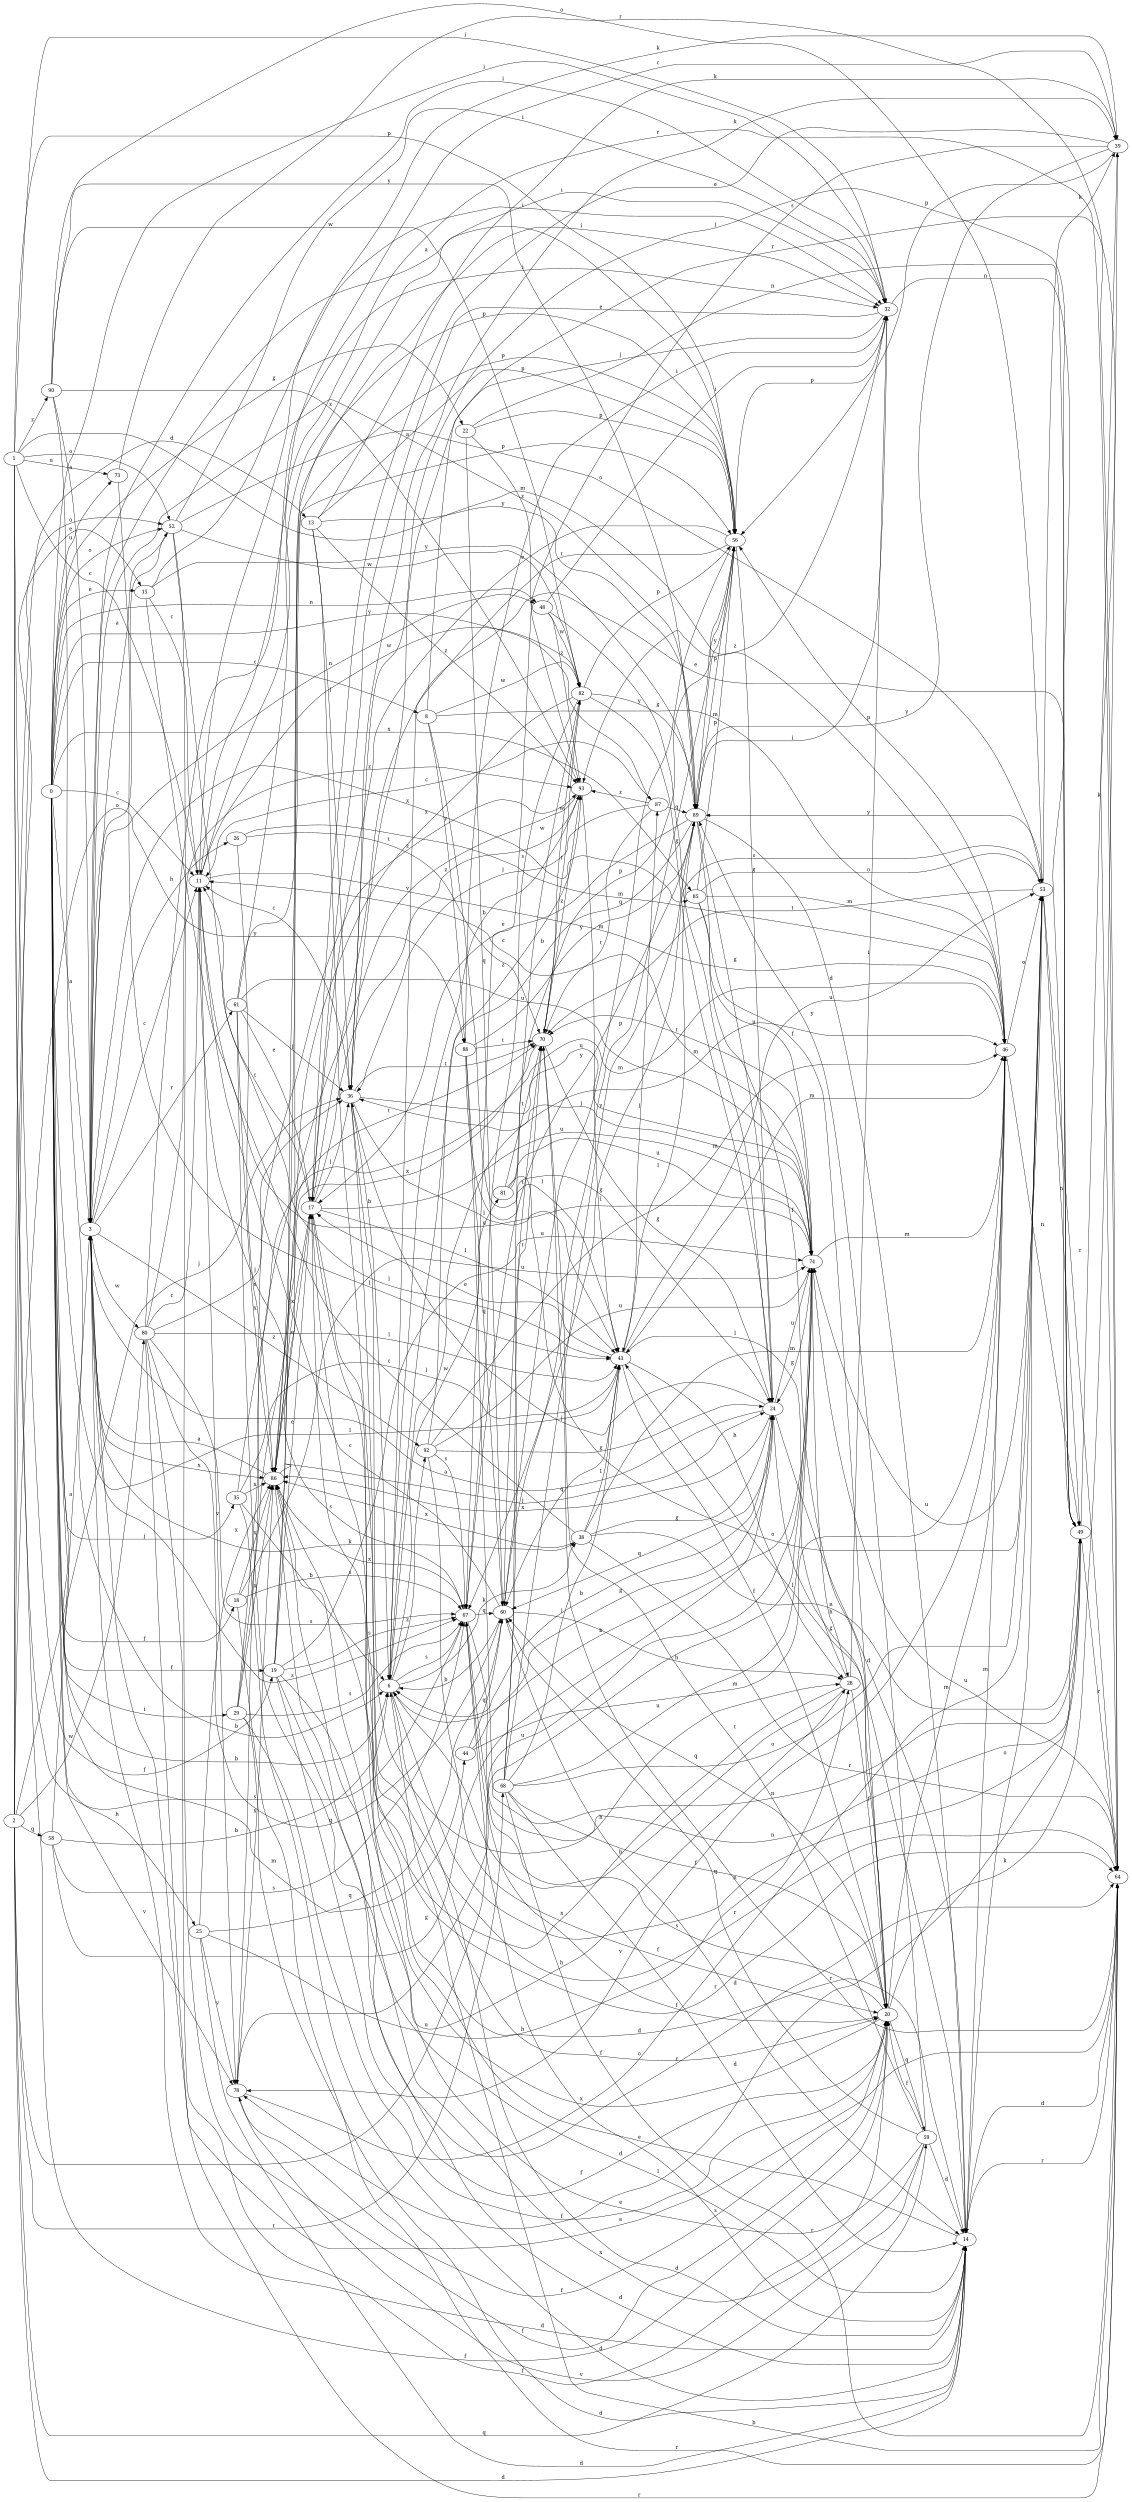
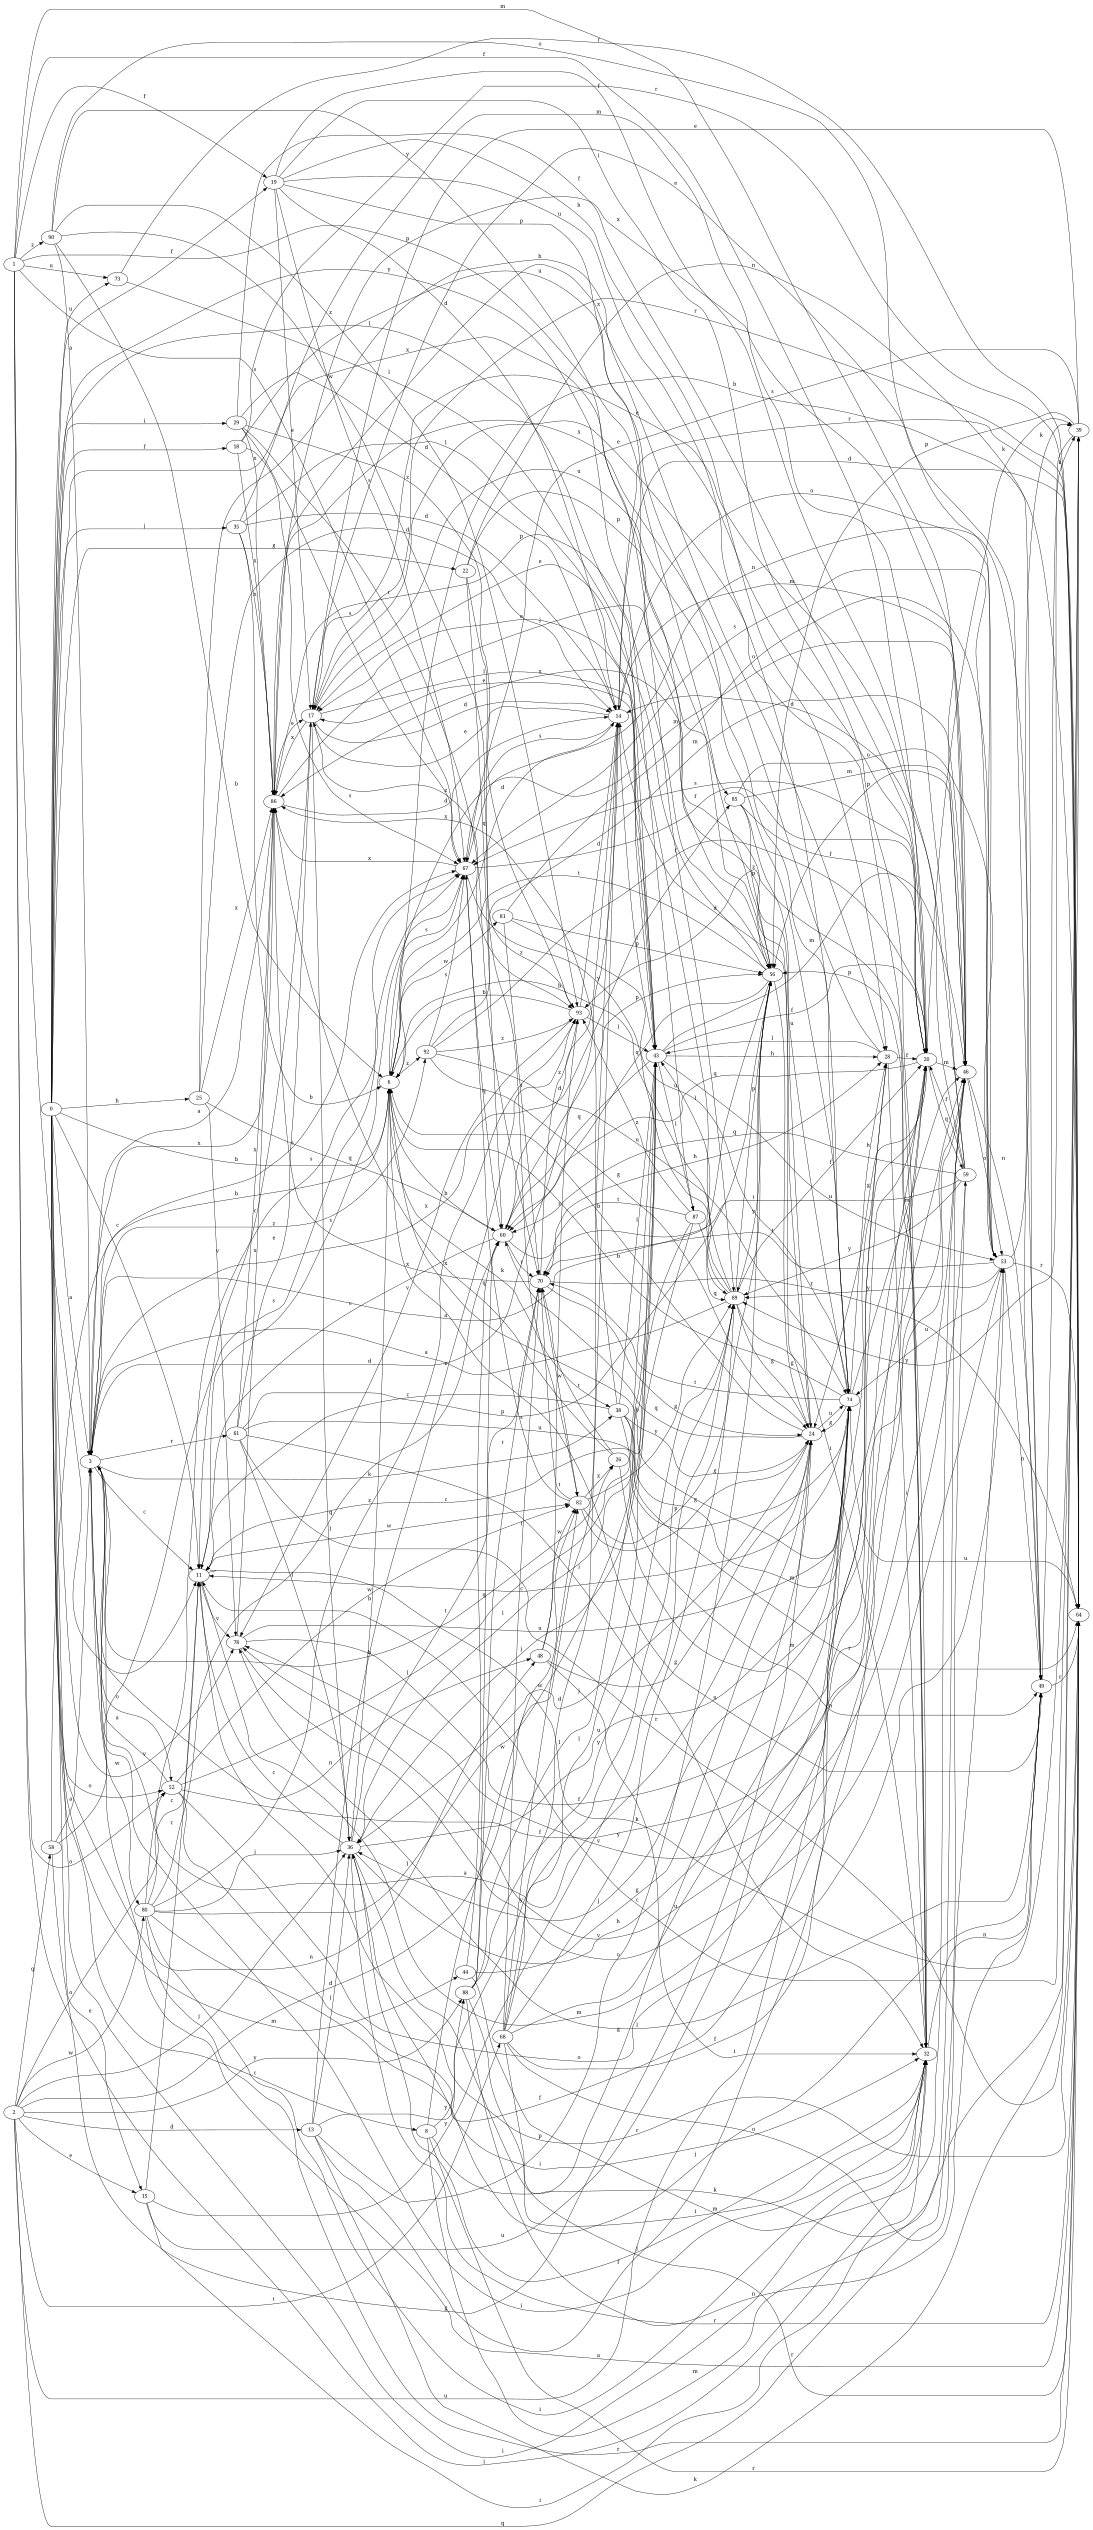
(207, 359) -> (364, 2125)
(316, 1035) -> (598, 1483)
(906, 1460) -> (599, 867)
